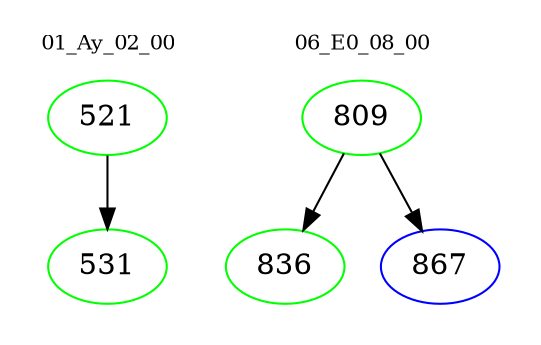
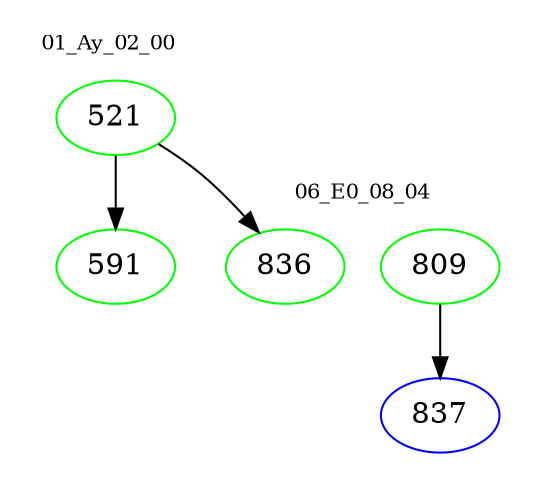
(363, 44) -> (363, 193)
(329, 183) -> (223, 194)
(107, 267) -> (116, 267)
(440, 267) -> (440, 415)
